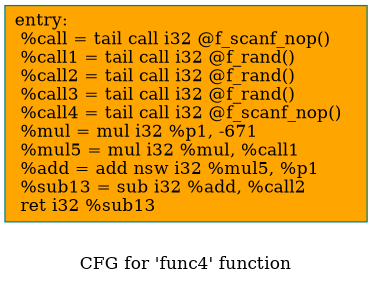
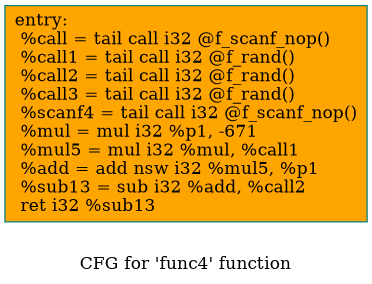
(179, 113) -> (186, 113)
